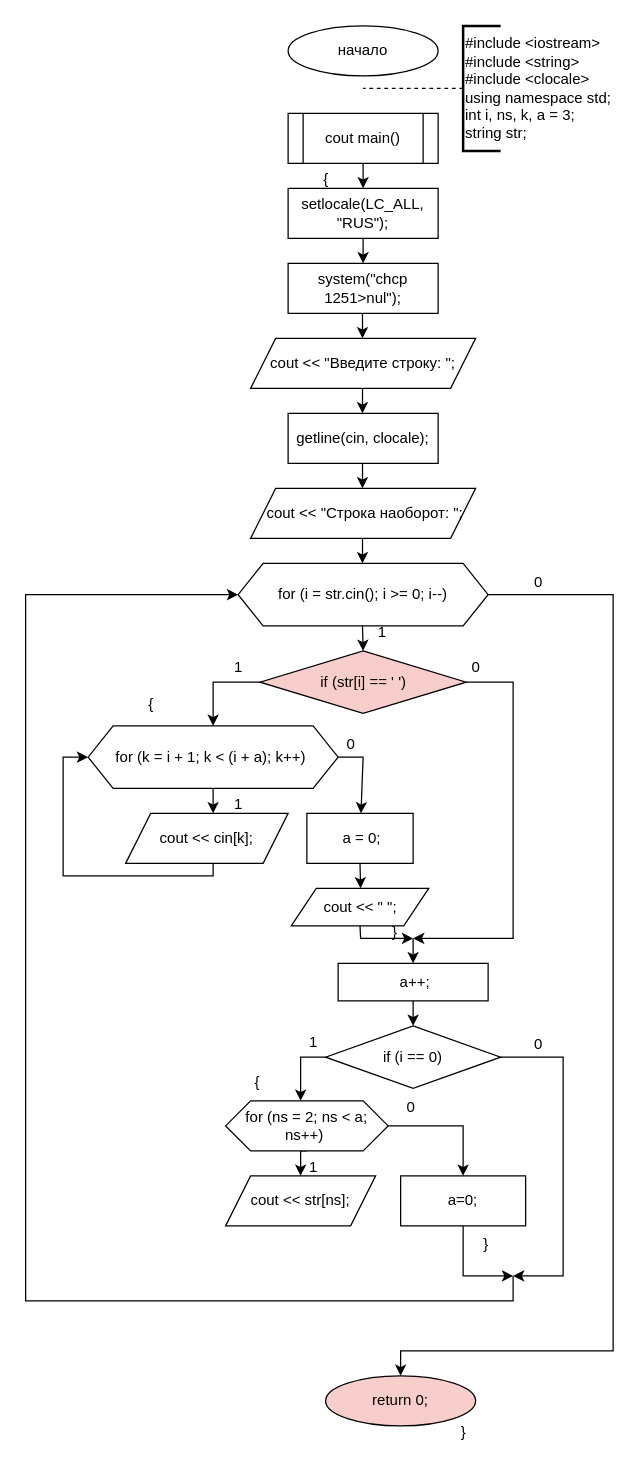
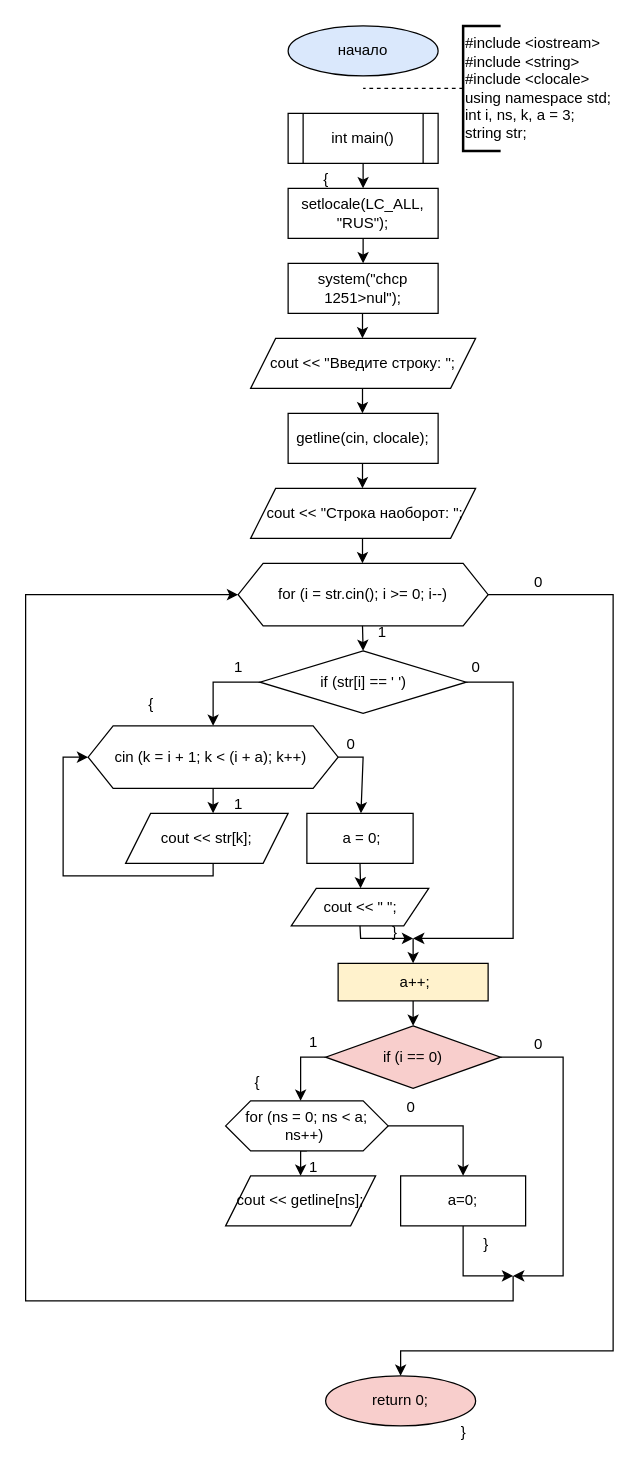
(363, 51) -> (363, 51)
(363, 138) -> (363, 138)
(363, 682) -> (363, 682)
(213, 757) -> (213, 757)
(207, 838) -> (207, 838)
(413, 982) -> (413, 982)
(413, 1057) -> (413, 1057)
(307, 1126) -> (307, 1126)
(301, 1201) -> (301, 1201)
